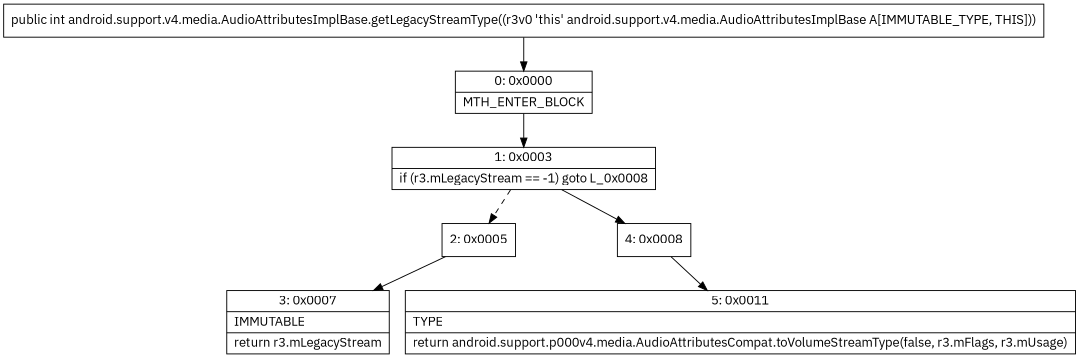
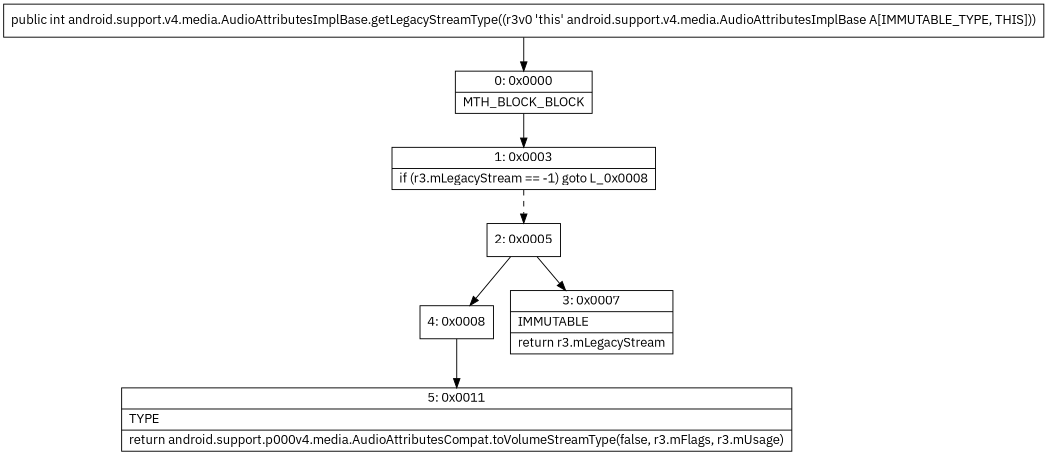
(524, 102) -> (524, 102)
(589, 204) -> (493, 277)
